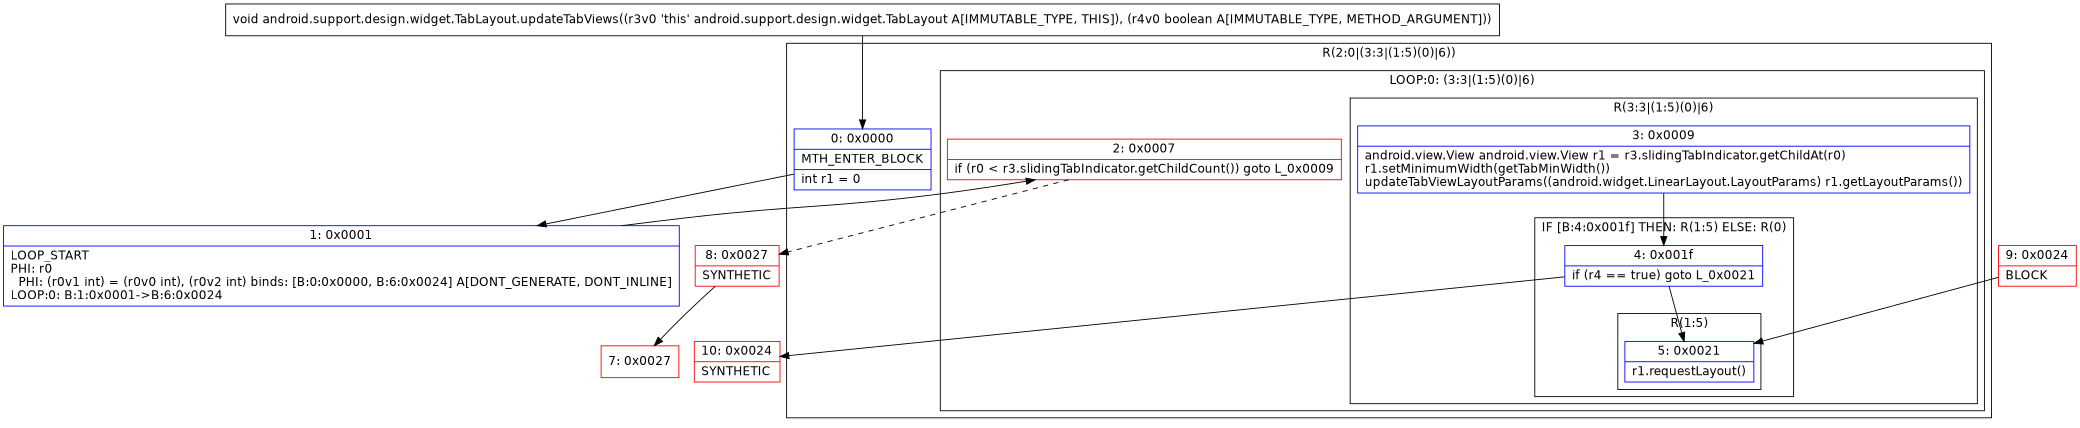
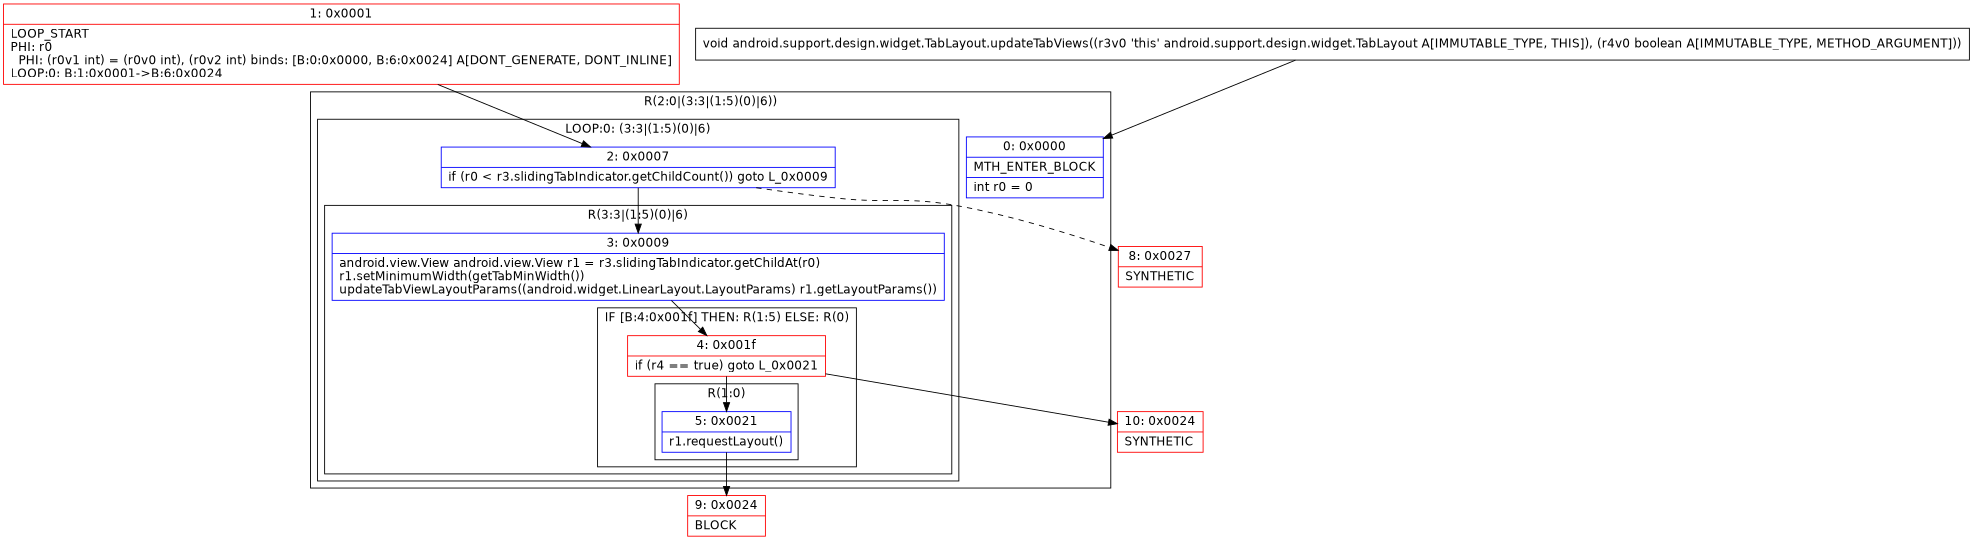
(1144, 159) -> (638, 167)
(831, 179) -> (1003, 187)
(670, 199) -> none
none -> (638, 211)
(341, 266) -> (341, 44)
(1664, 266) -> (727, 356)
(1881, 309) -> (727, 469)
(1689, 324) -> (727, 394)
(640, 362) -> none
